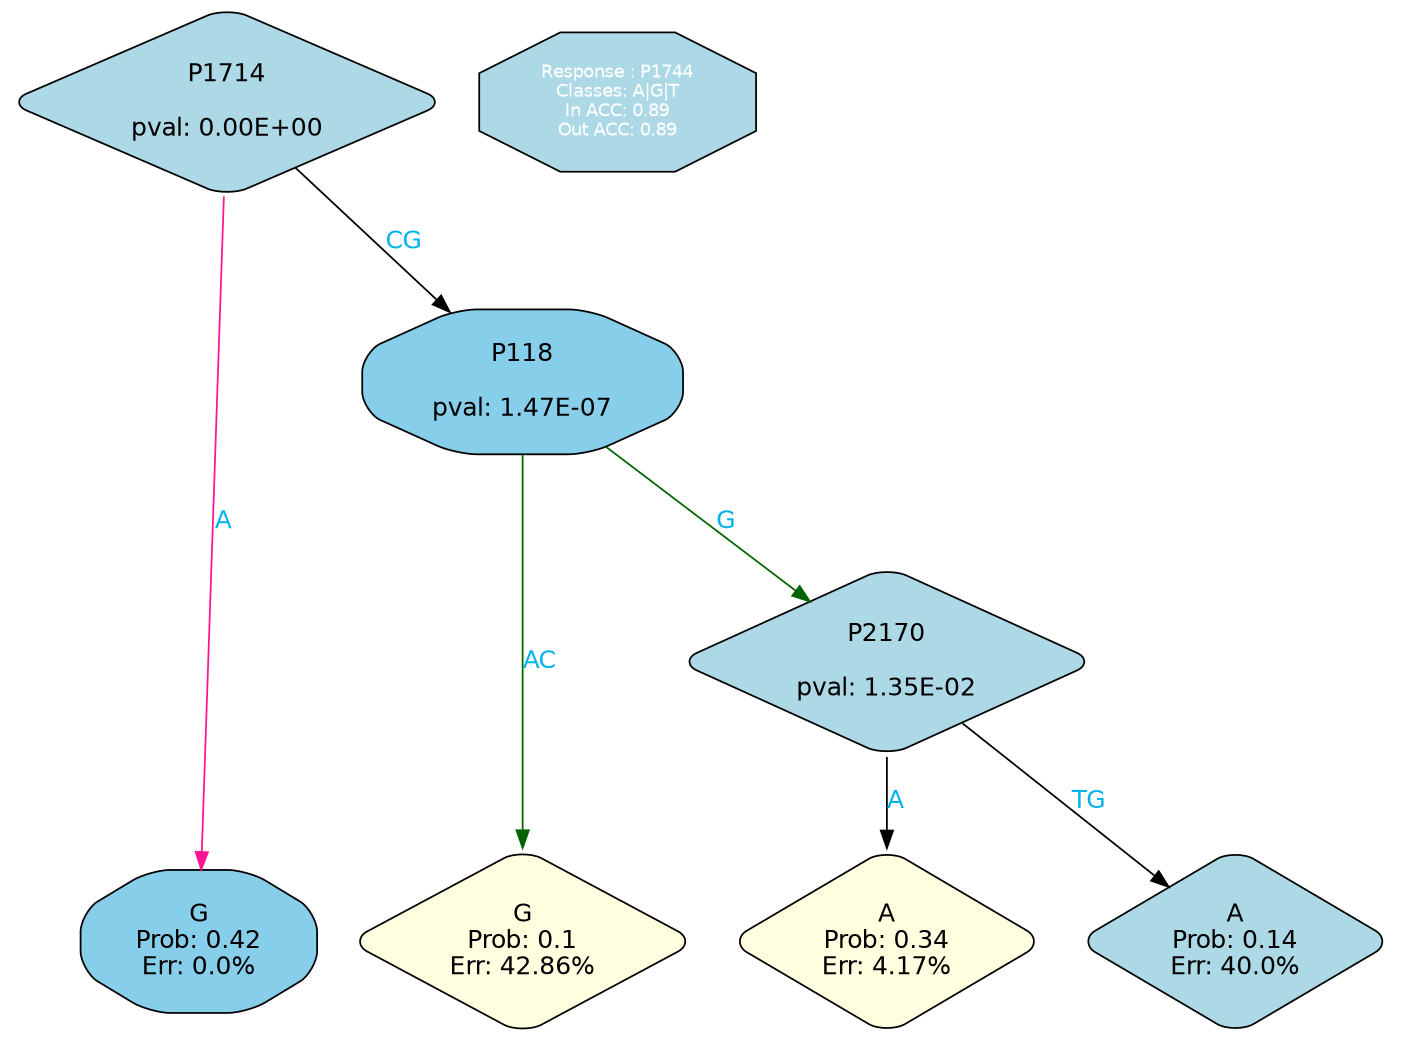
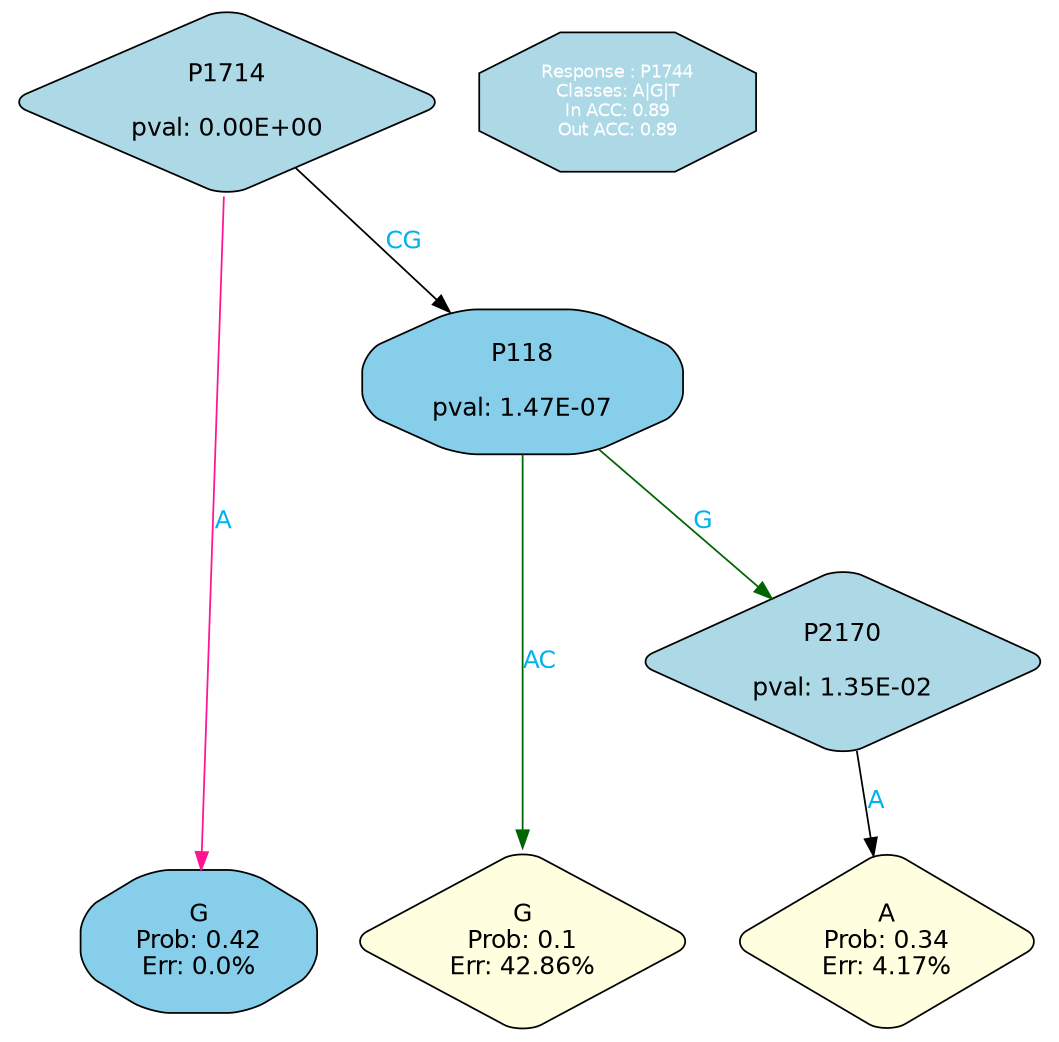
(1235, 941) -> none
